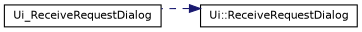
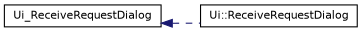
(175, 9) -> (187, 23)
